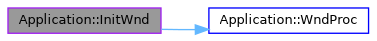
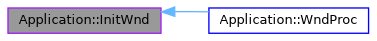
(178, 30) -> (192, 12)
